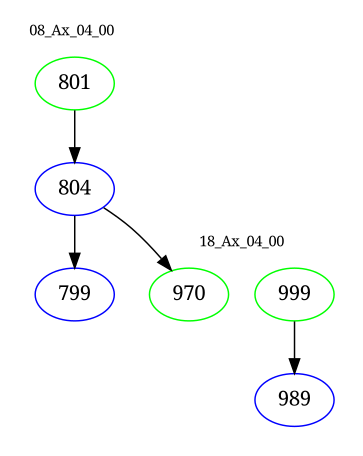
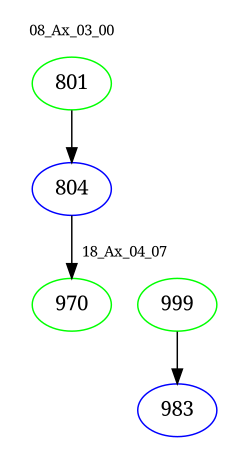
(72, 32) -> (72, 32)
(242, 243) -> (125, 253)
(75, 295) -> none
(295, 400) -> (177, 410)
